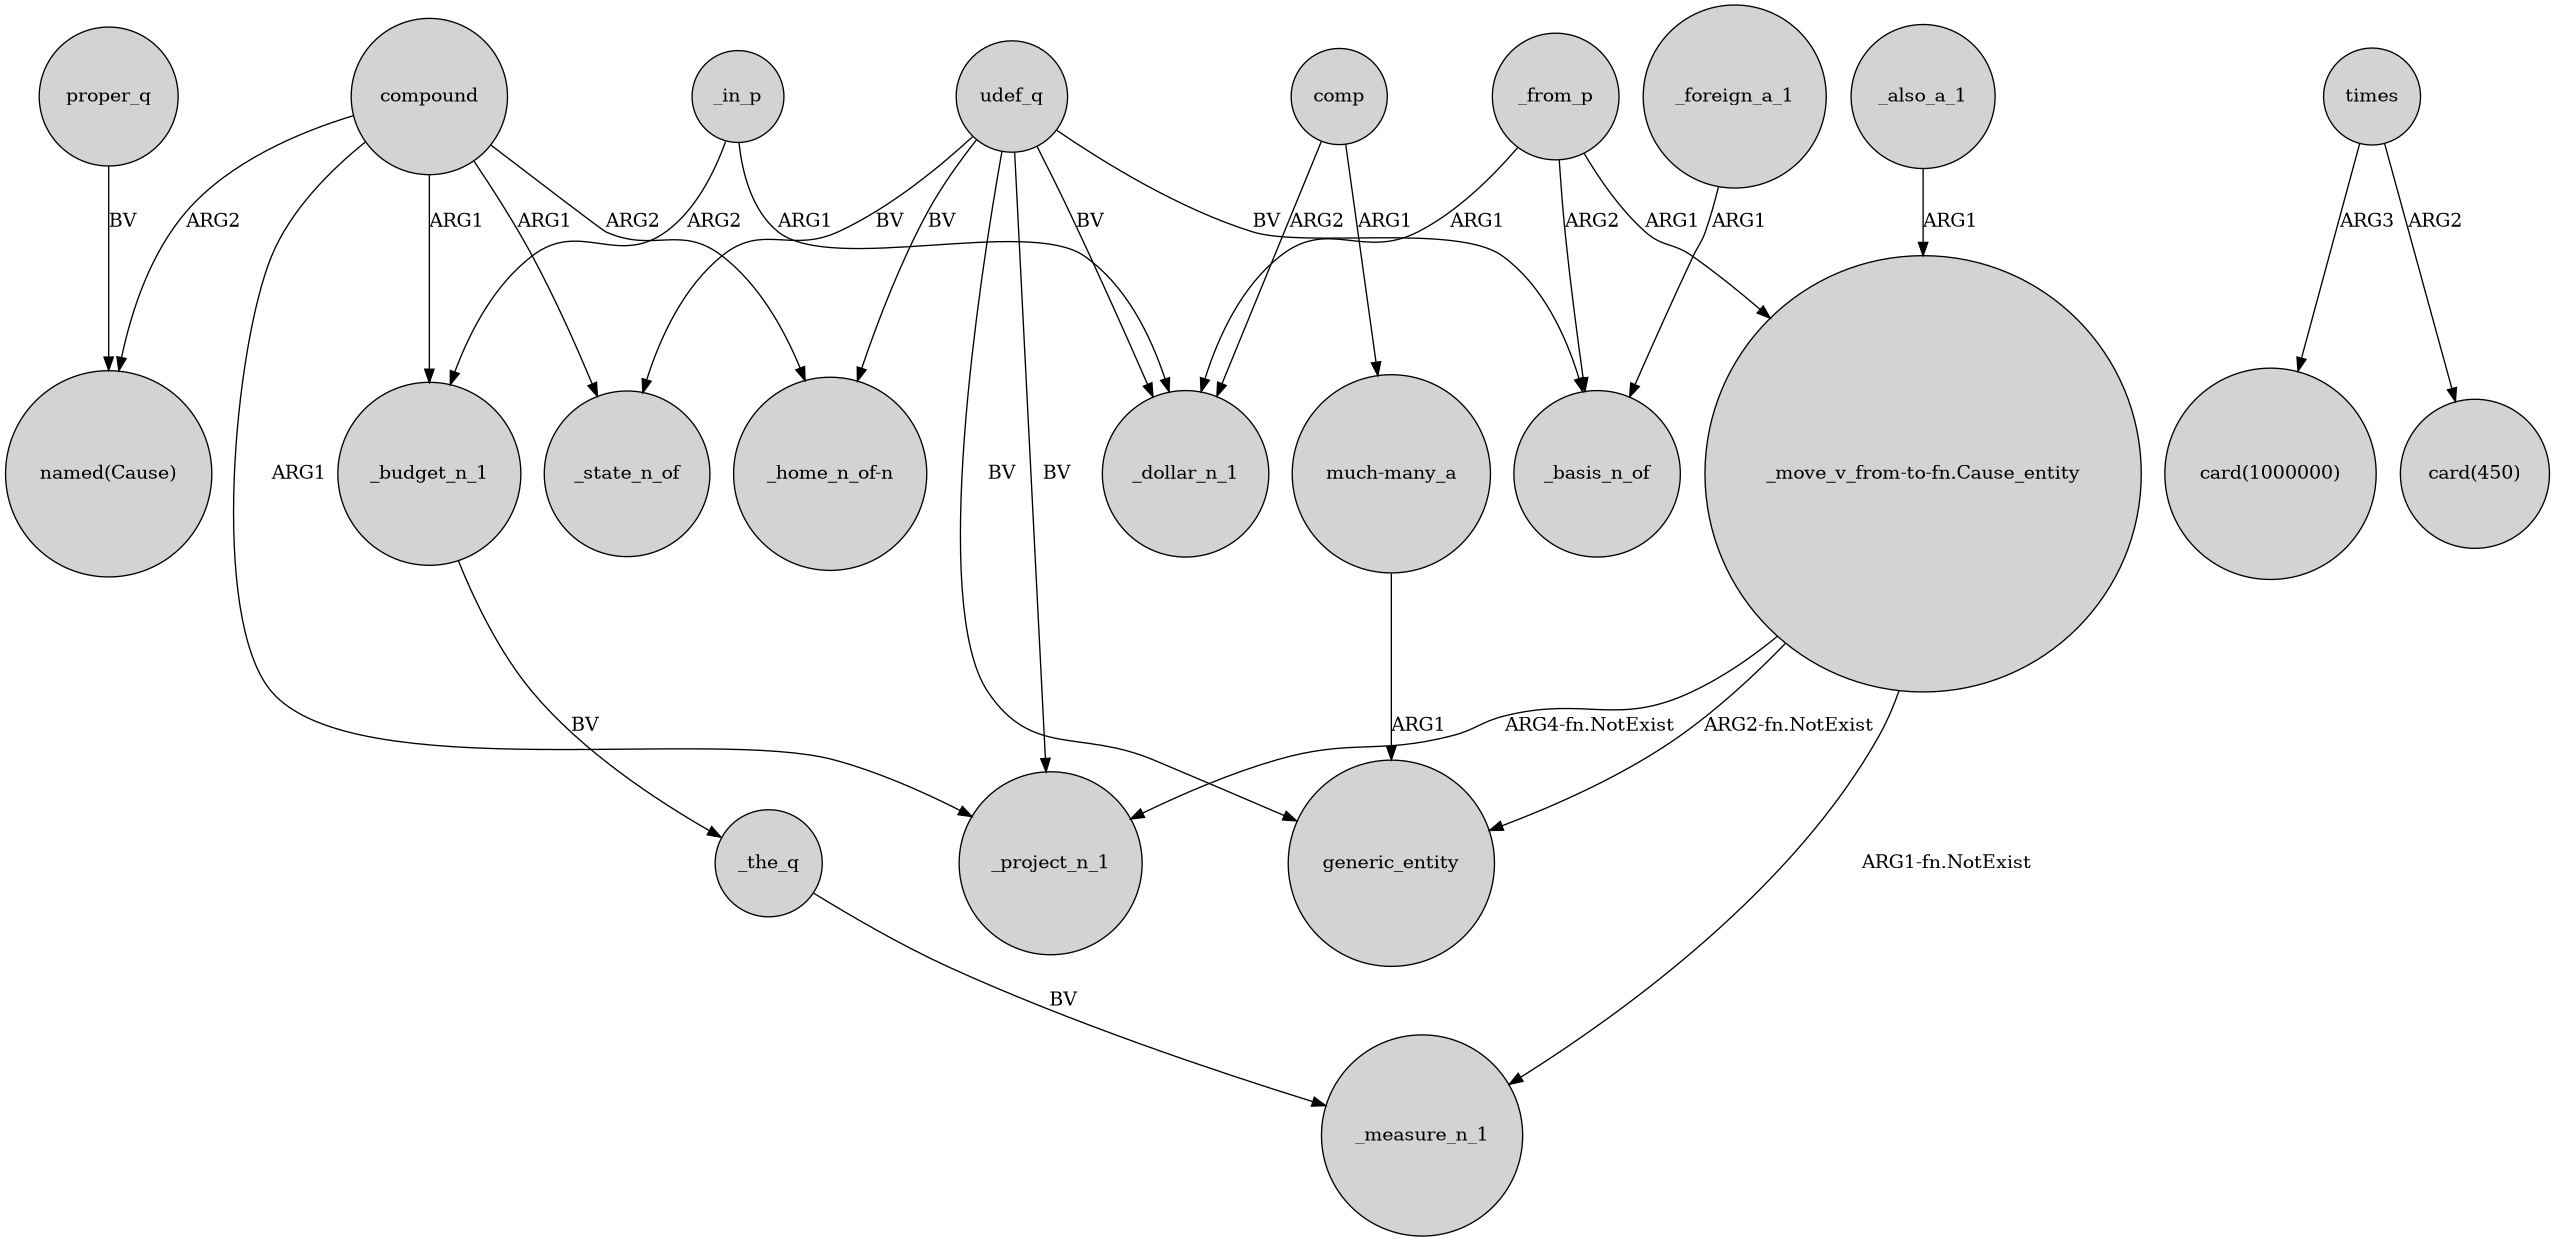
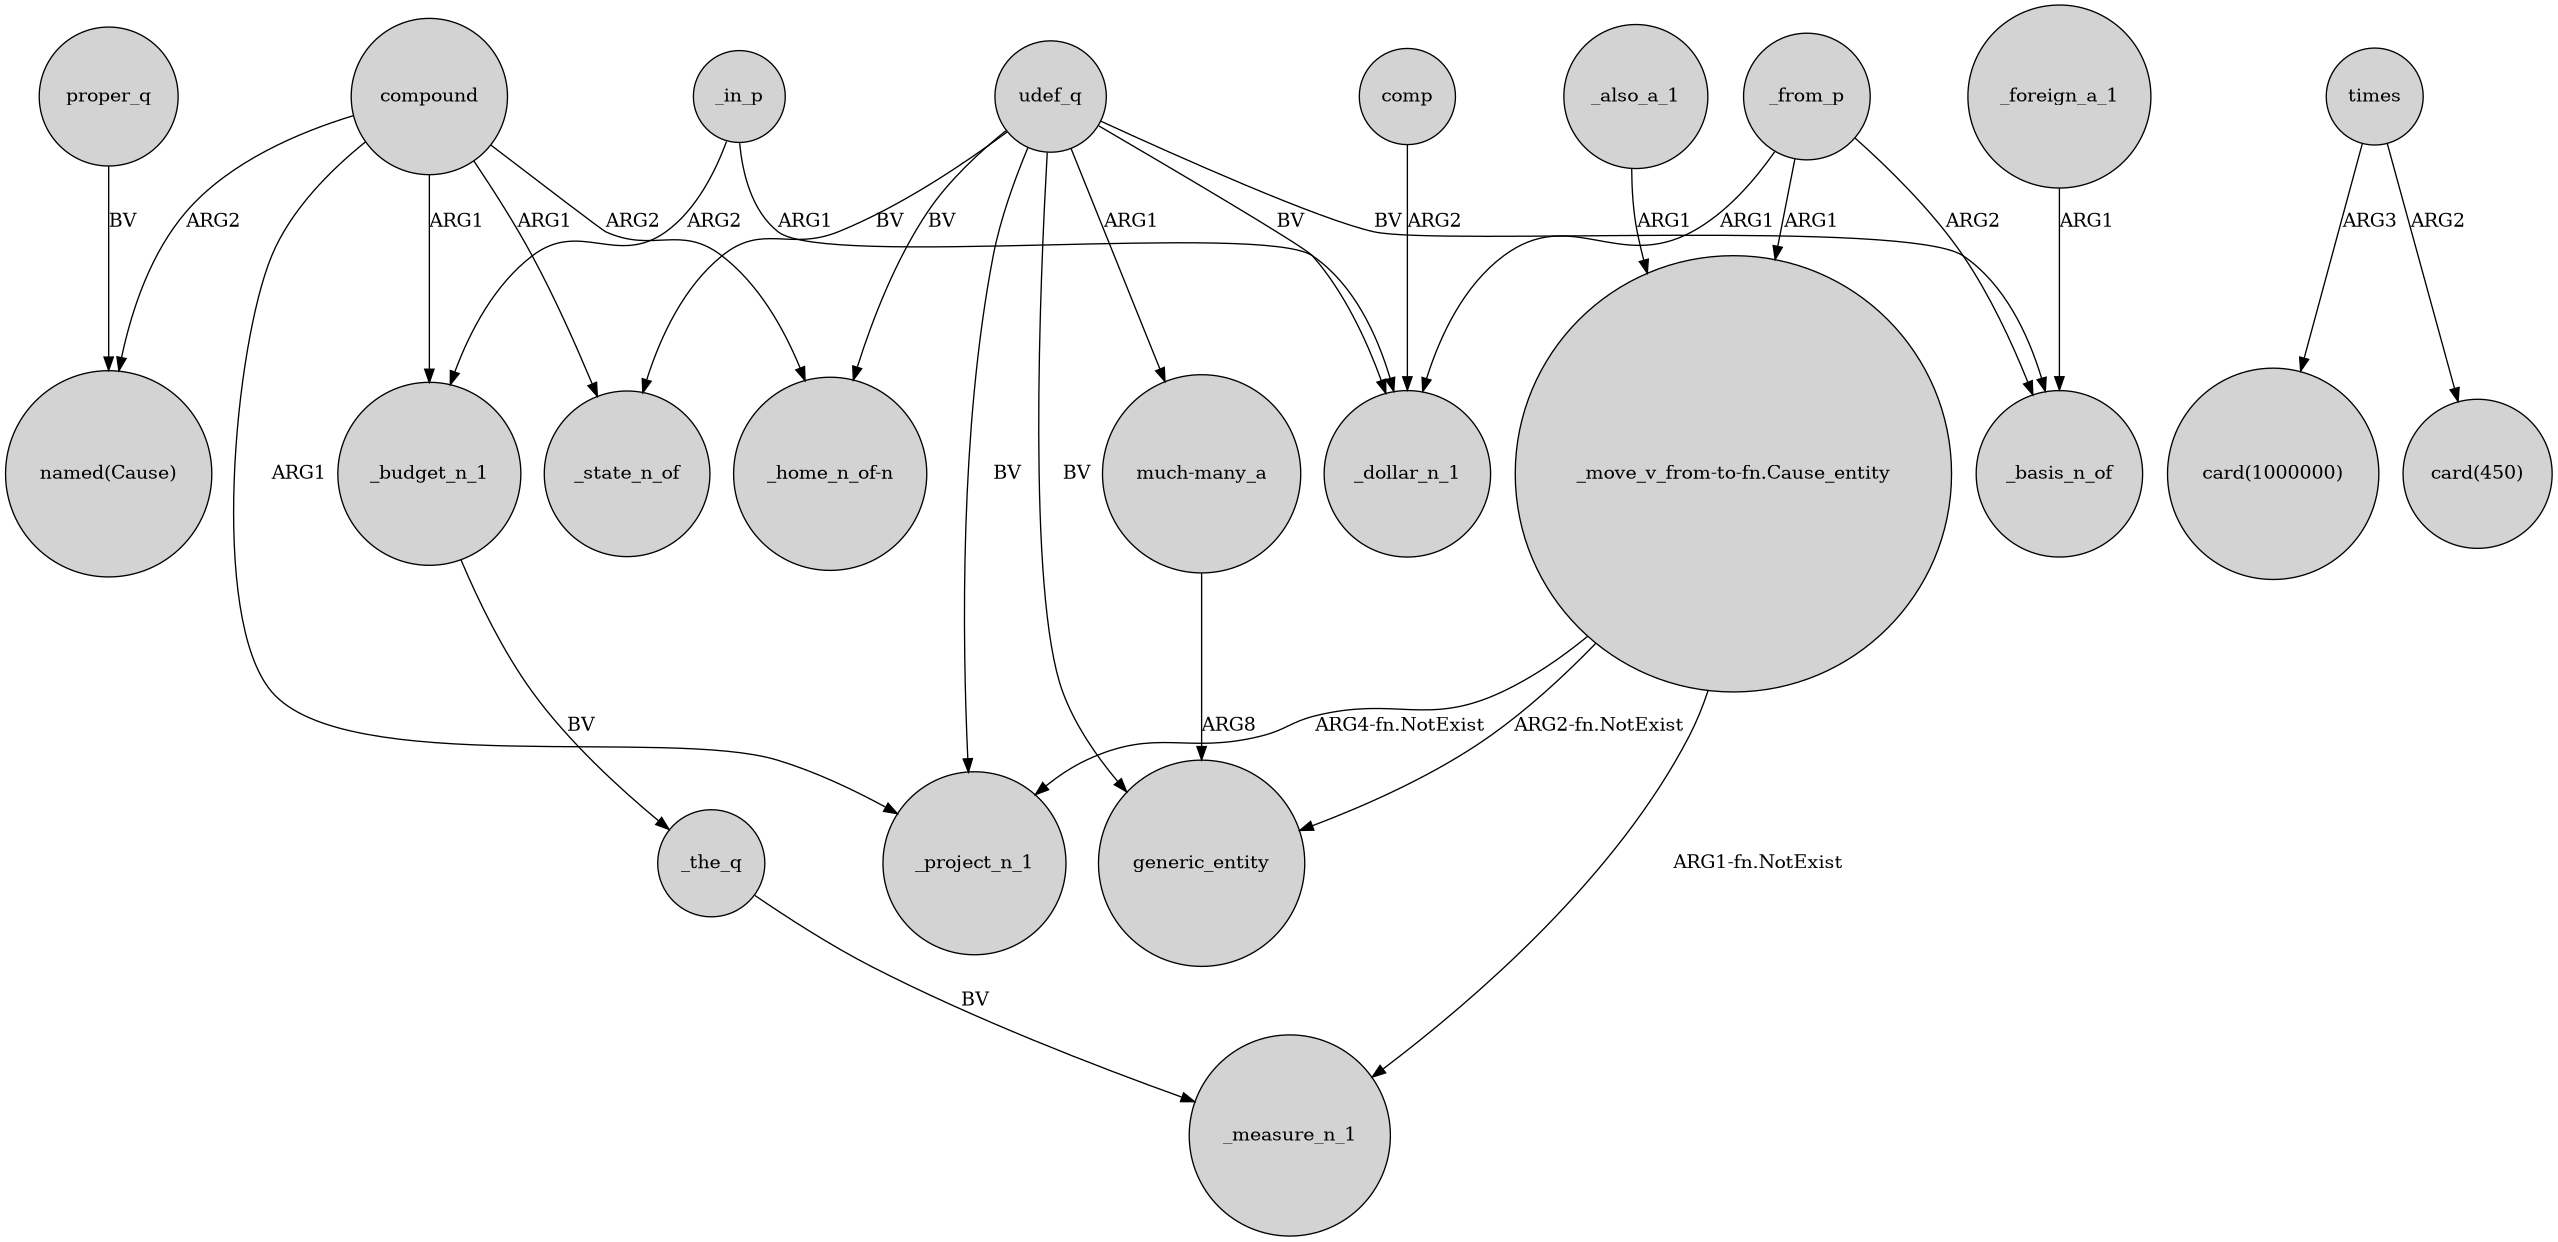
(1361, 253) -> (1115, 259)
(1419, 726) -> (1229, 726)
